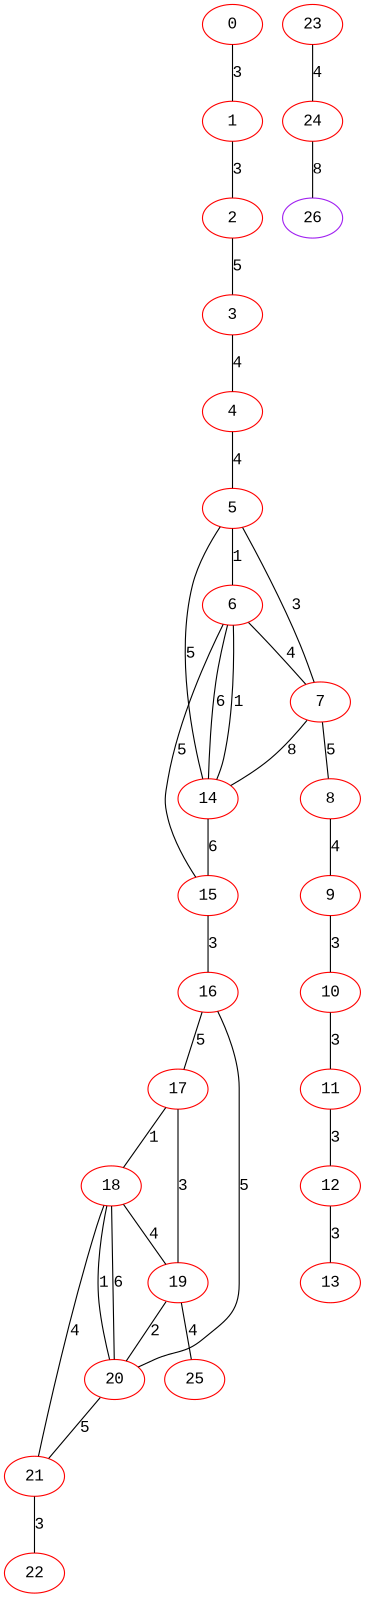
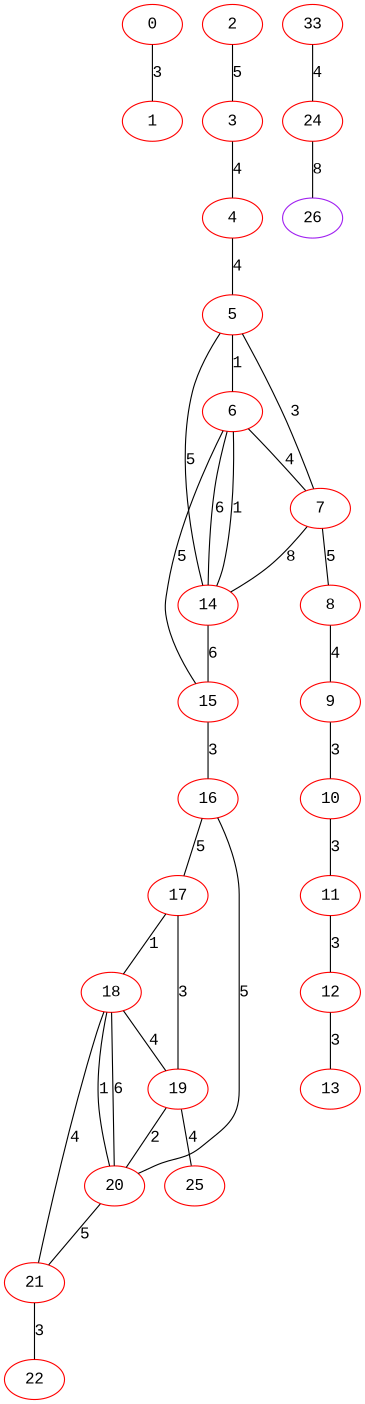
(313, 24) -> (313, 24)
(233, 170) -> none
